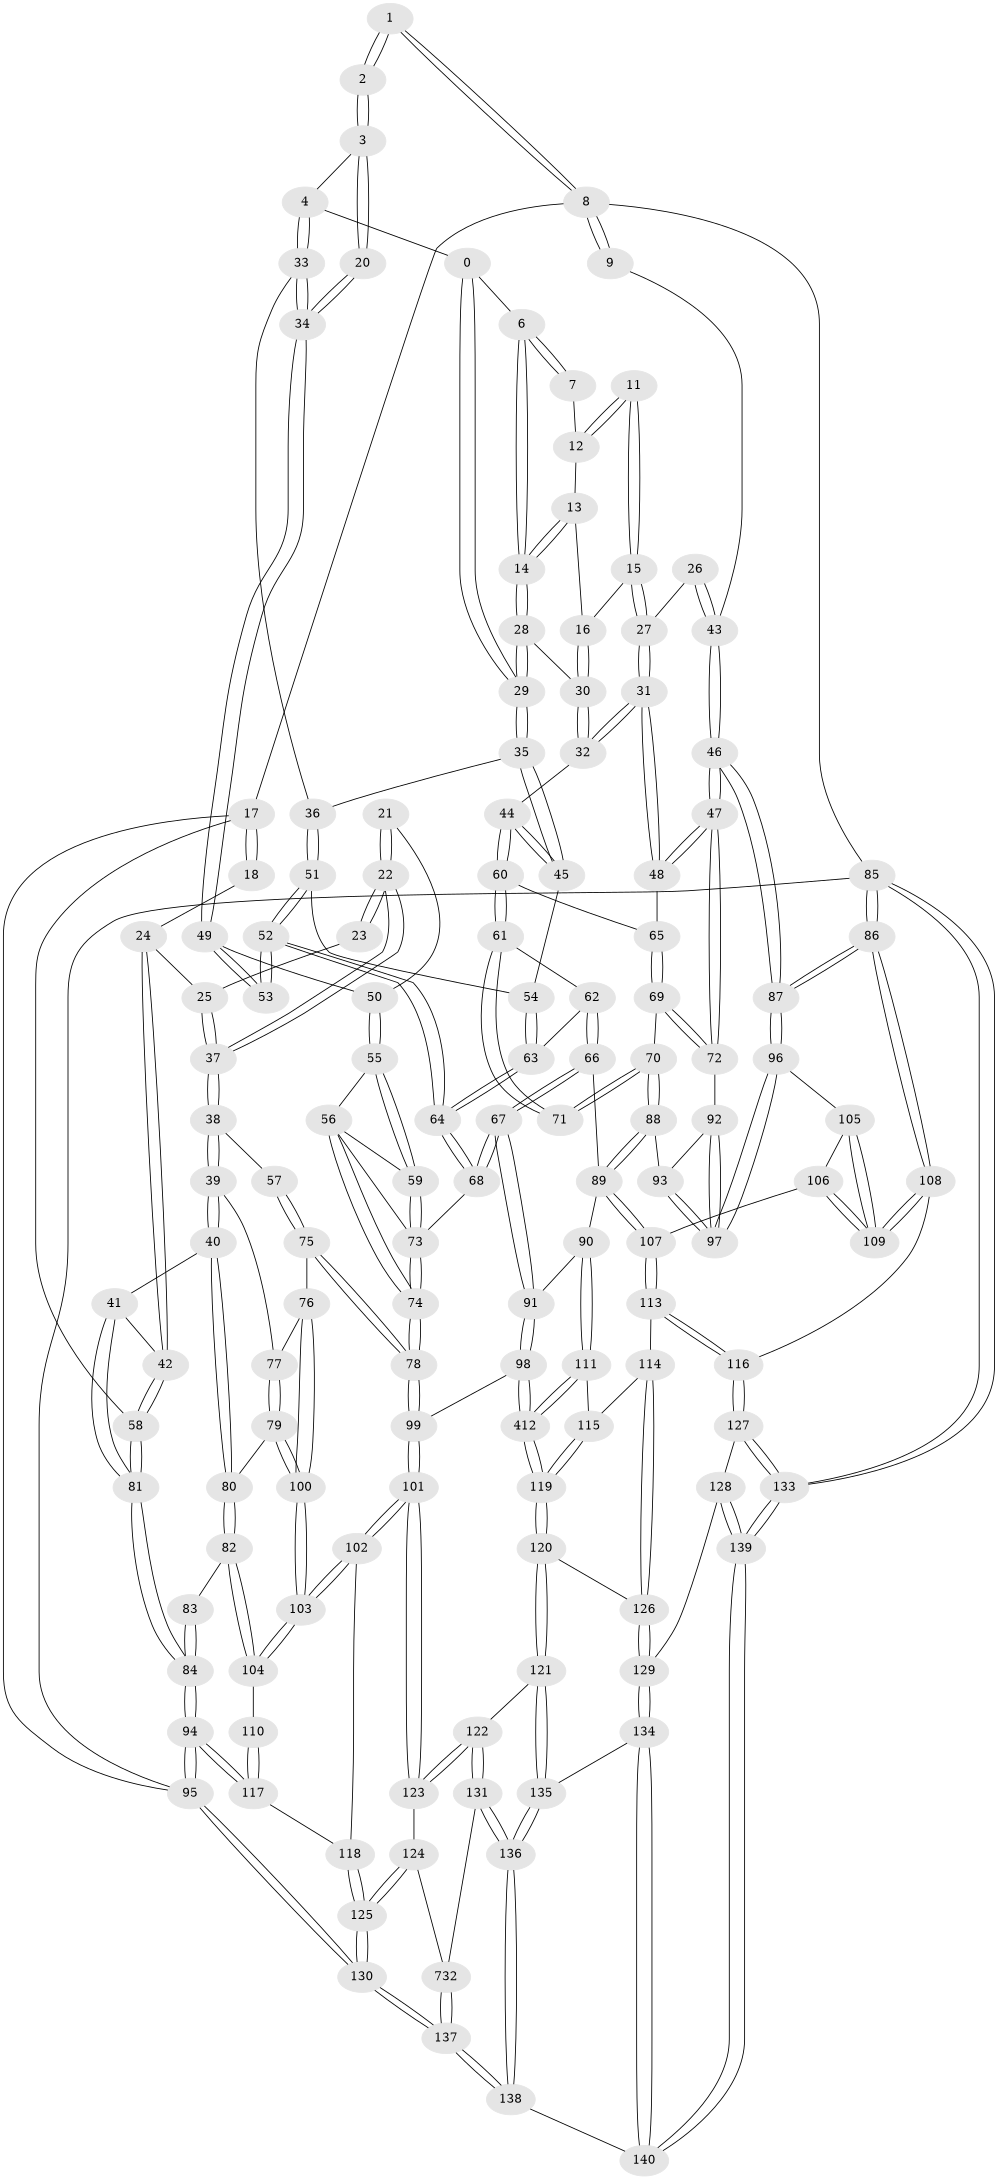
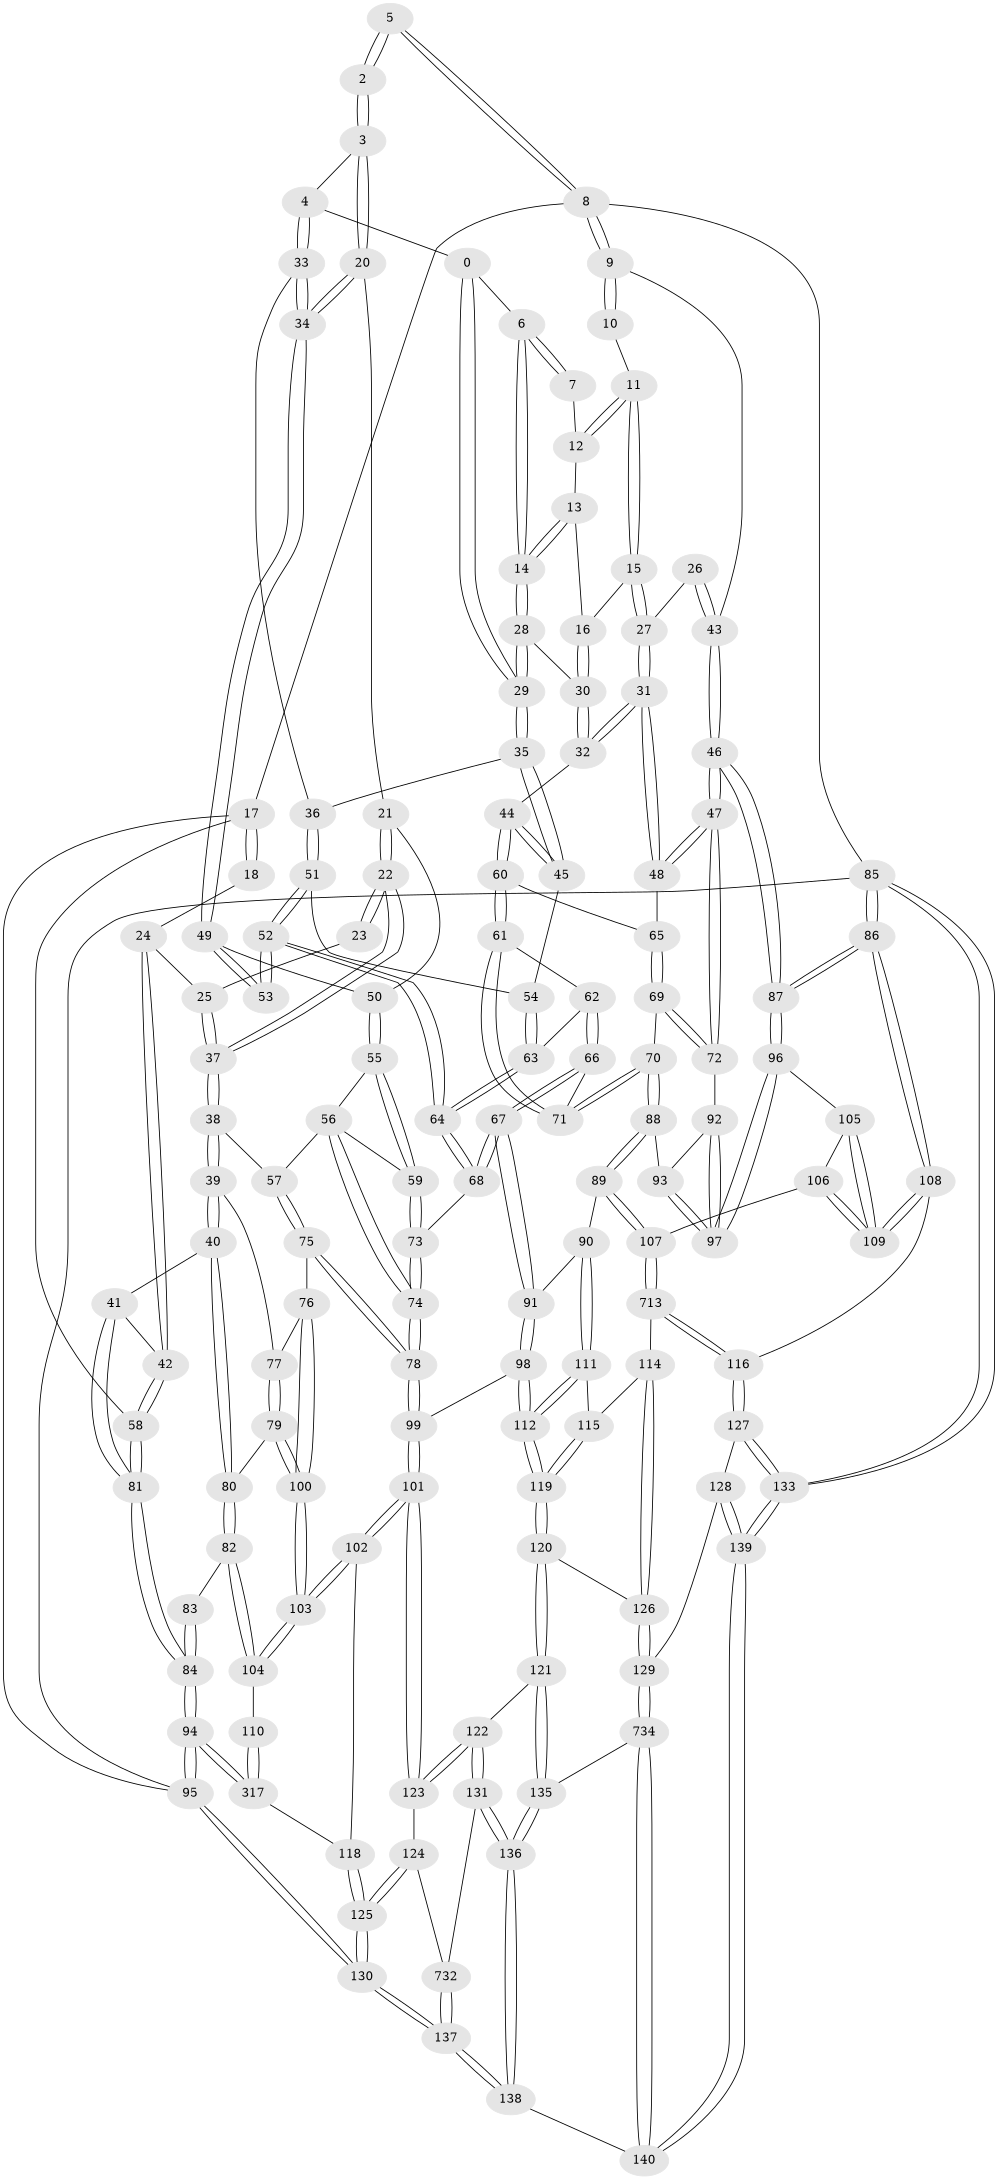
(390, 19) -> (390, 19)
none -> (610, 325)
none -> (371, 539)
(596, 1120) -> (576, 1090)
(372, 1182) -> (302, 1151)
(651, 1304) -> (651, 1304)
(525, 1426) -> (525, 1426)
(644, 1732) -> (644, 1732)
(253, 1794) -> (253, 1794)
